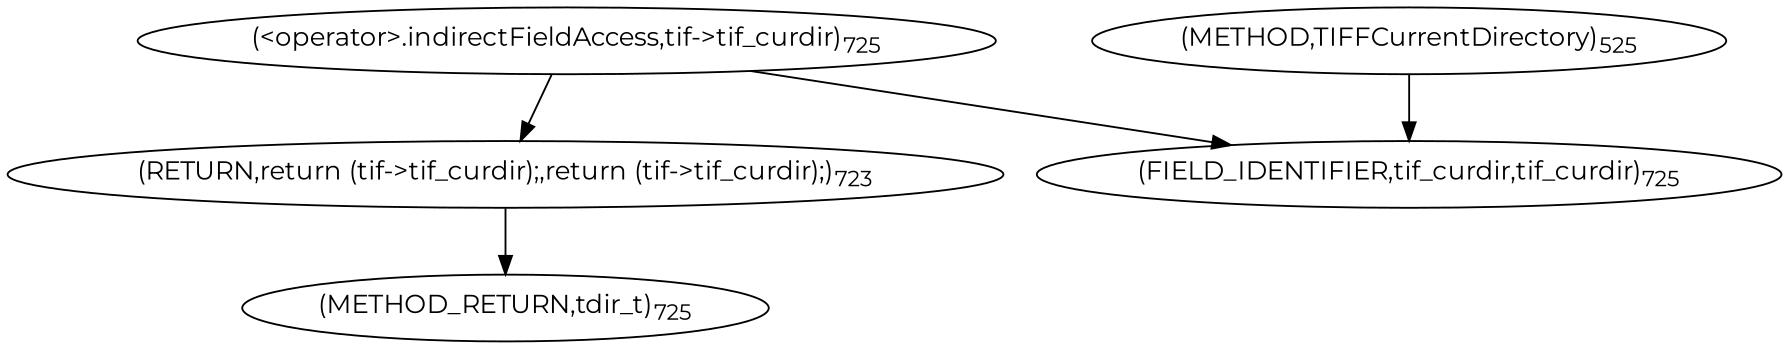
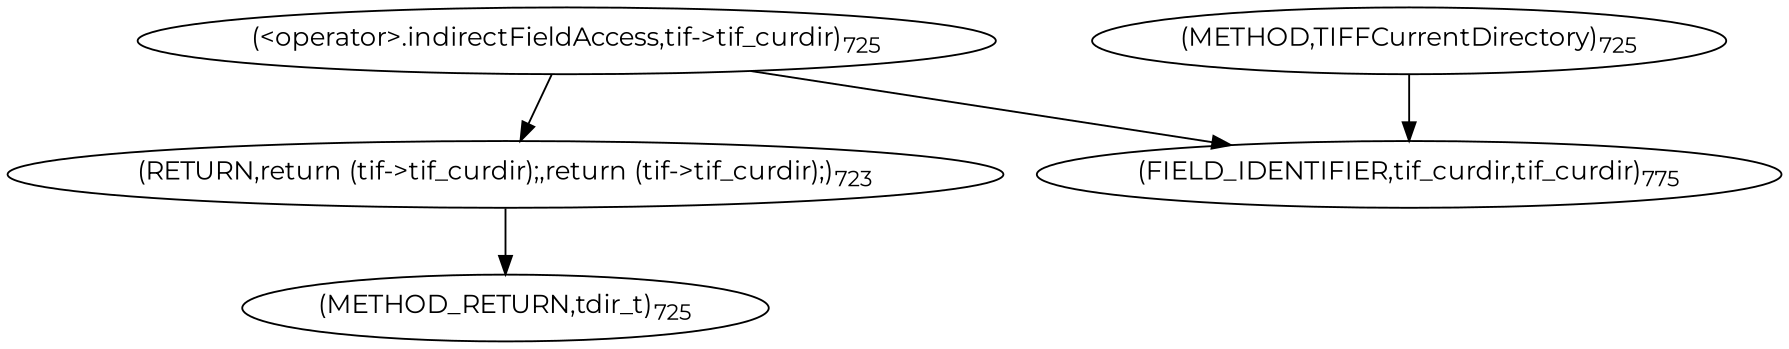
(1619, 38) -> (1619, 38)
(1662, 172) -> (1662, 172)
